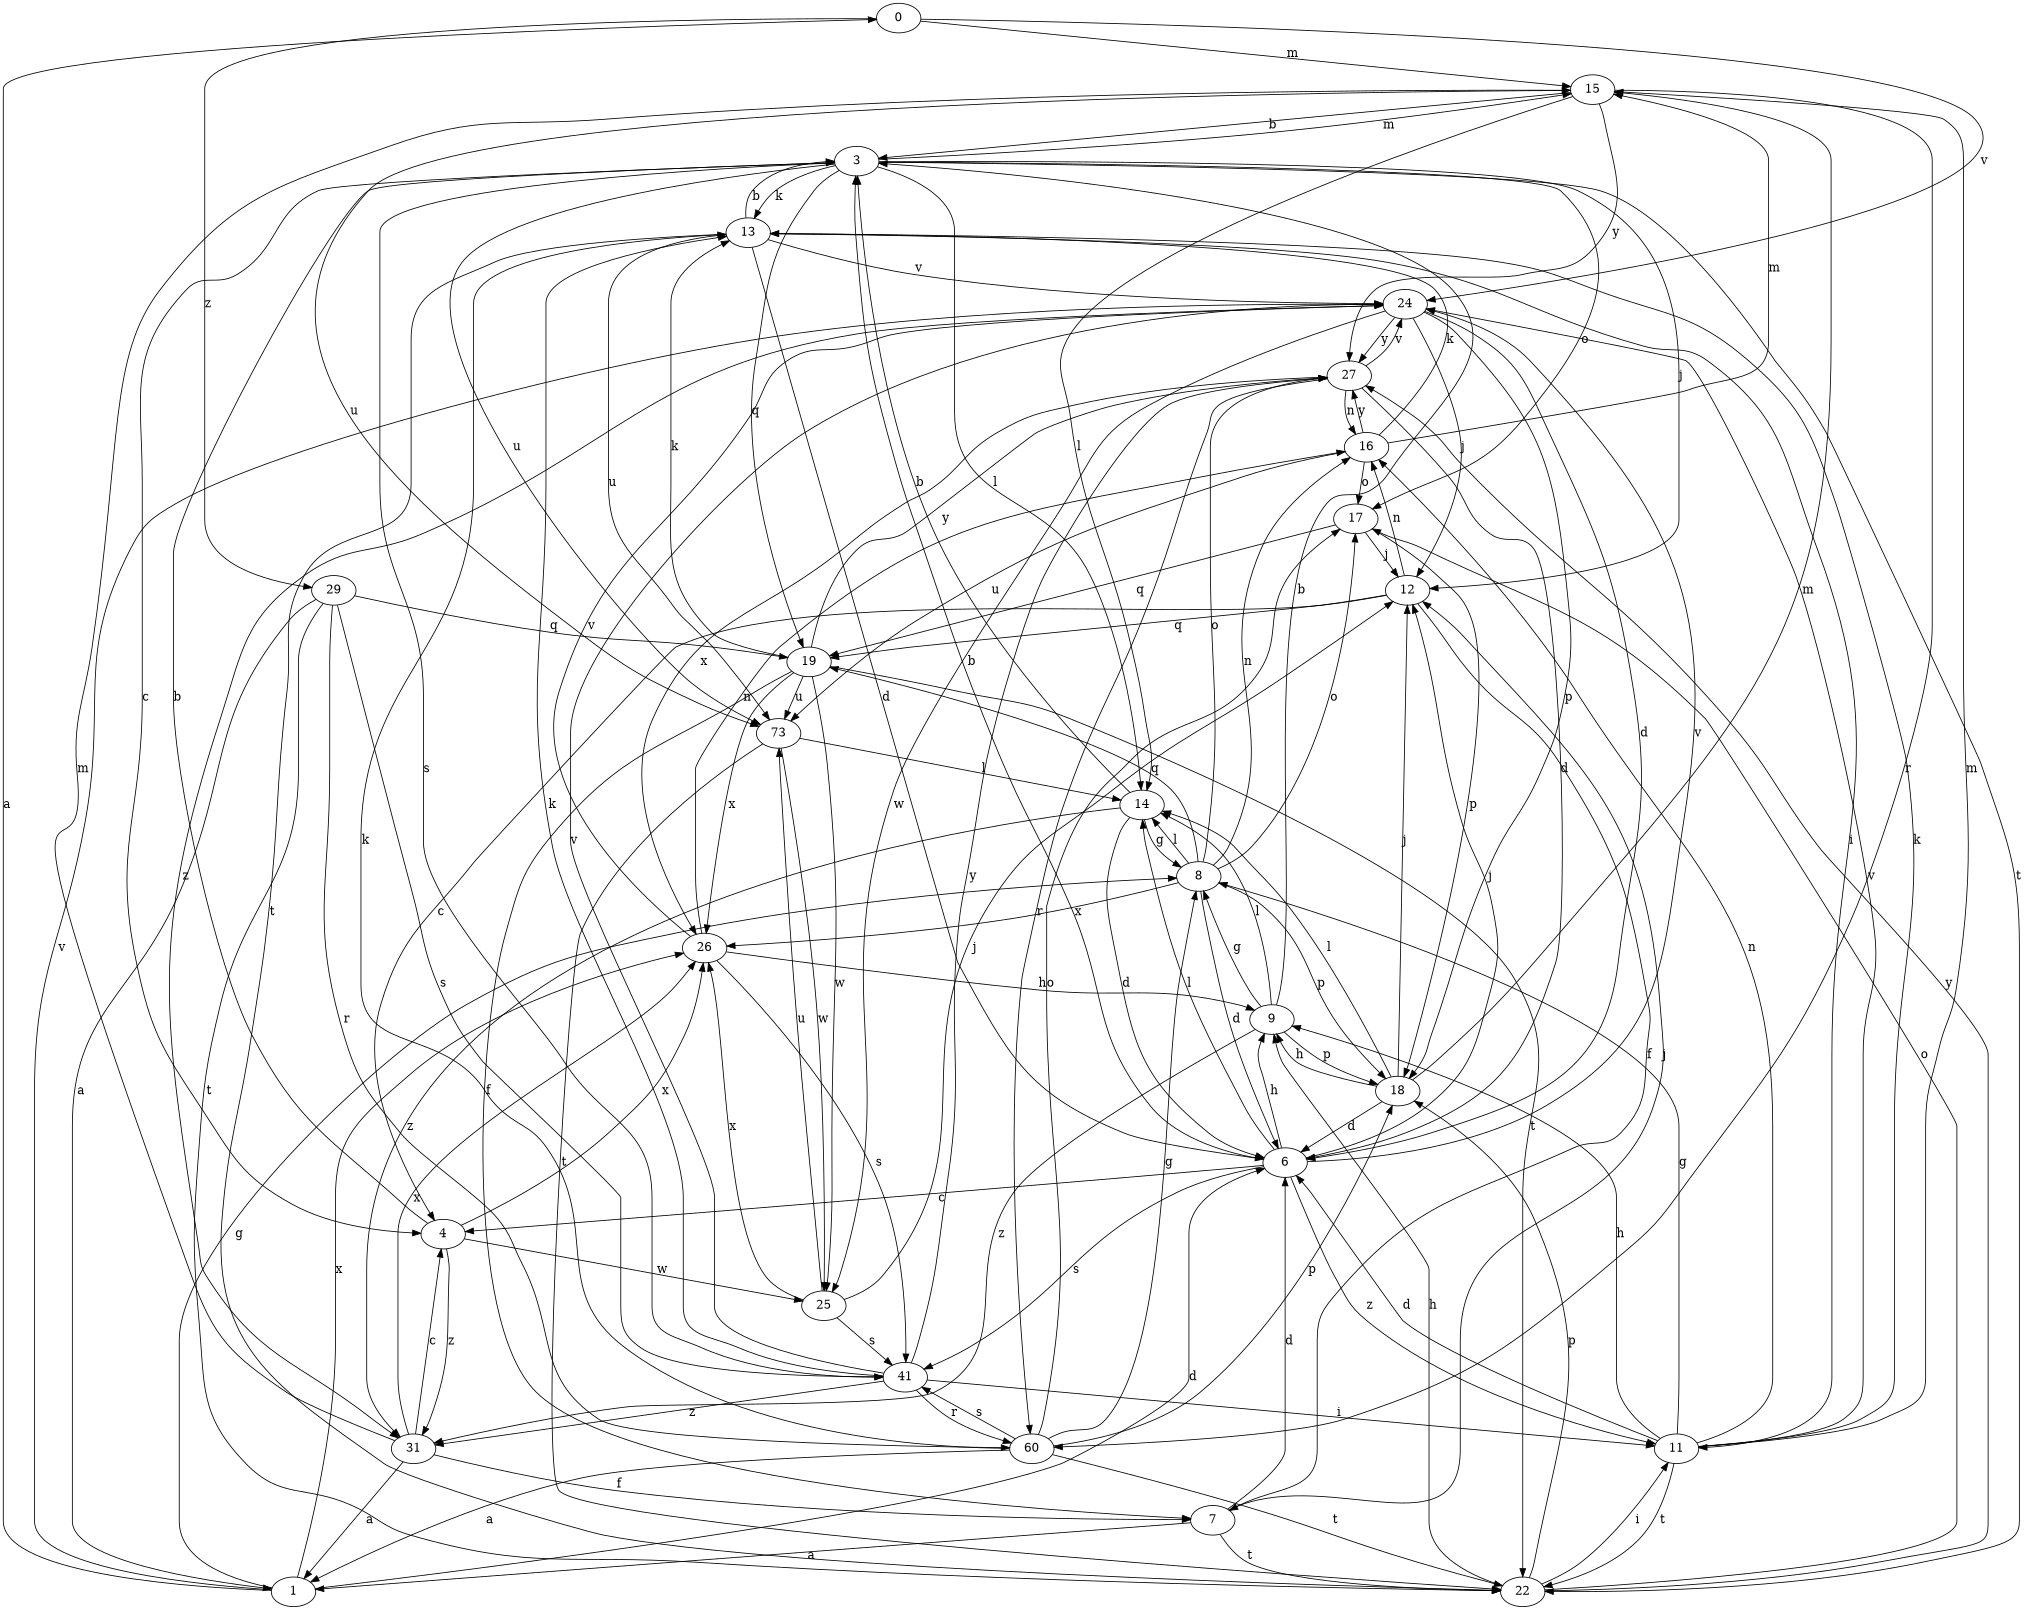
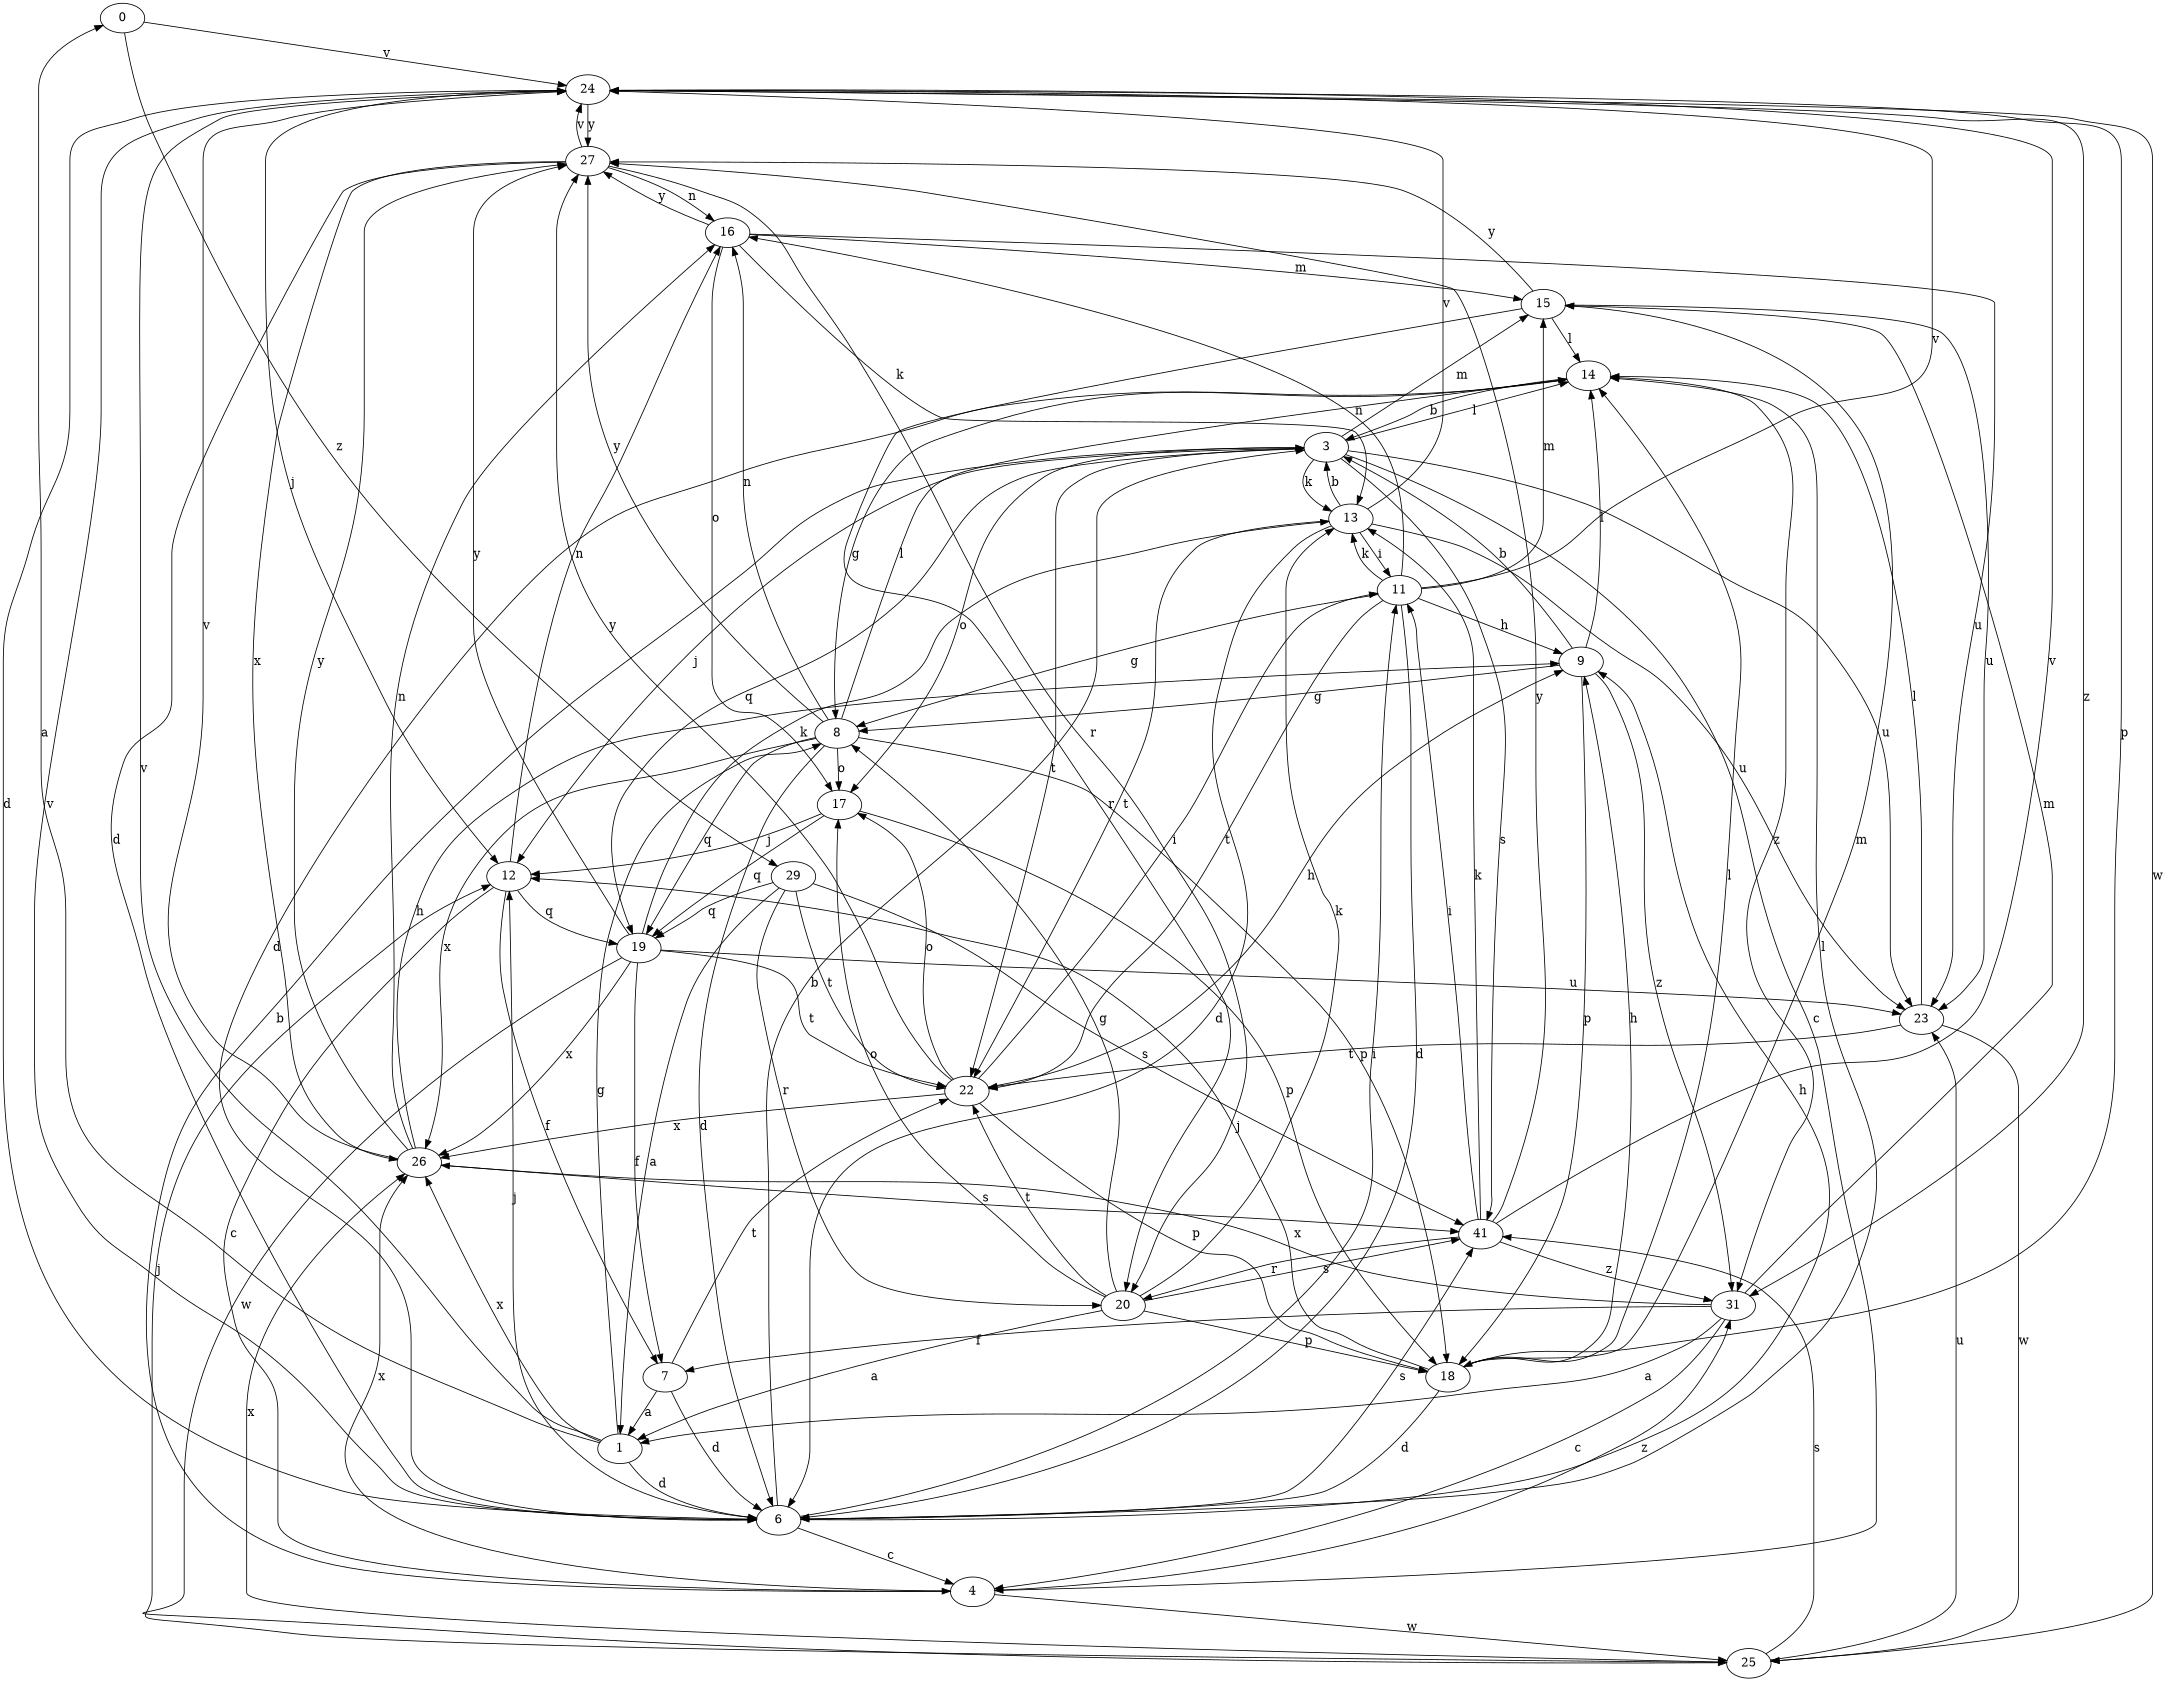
(1242, 53) -> none
(1229, 125) -> none
(1215, 626) -> (617, 447)
none -> (323, 628)
(779, 733) -> (1922, 1020)
none -> (708, 1117)
(1625, 1156) -> none
(1370, 1306) -> (1374, 1055)
(1032, 1449) -> (1123, 1306)
